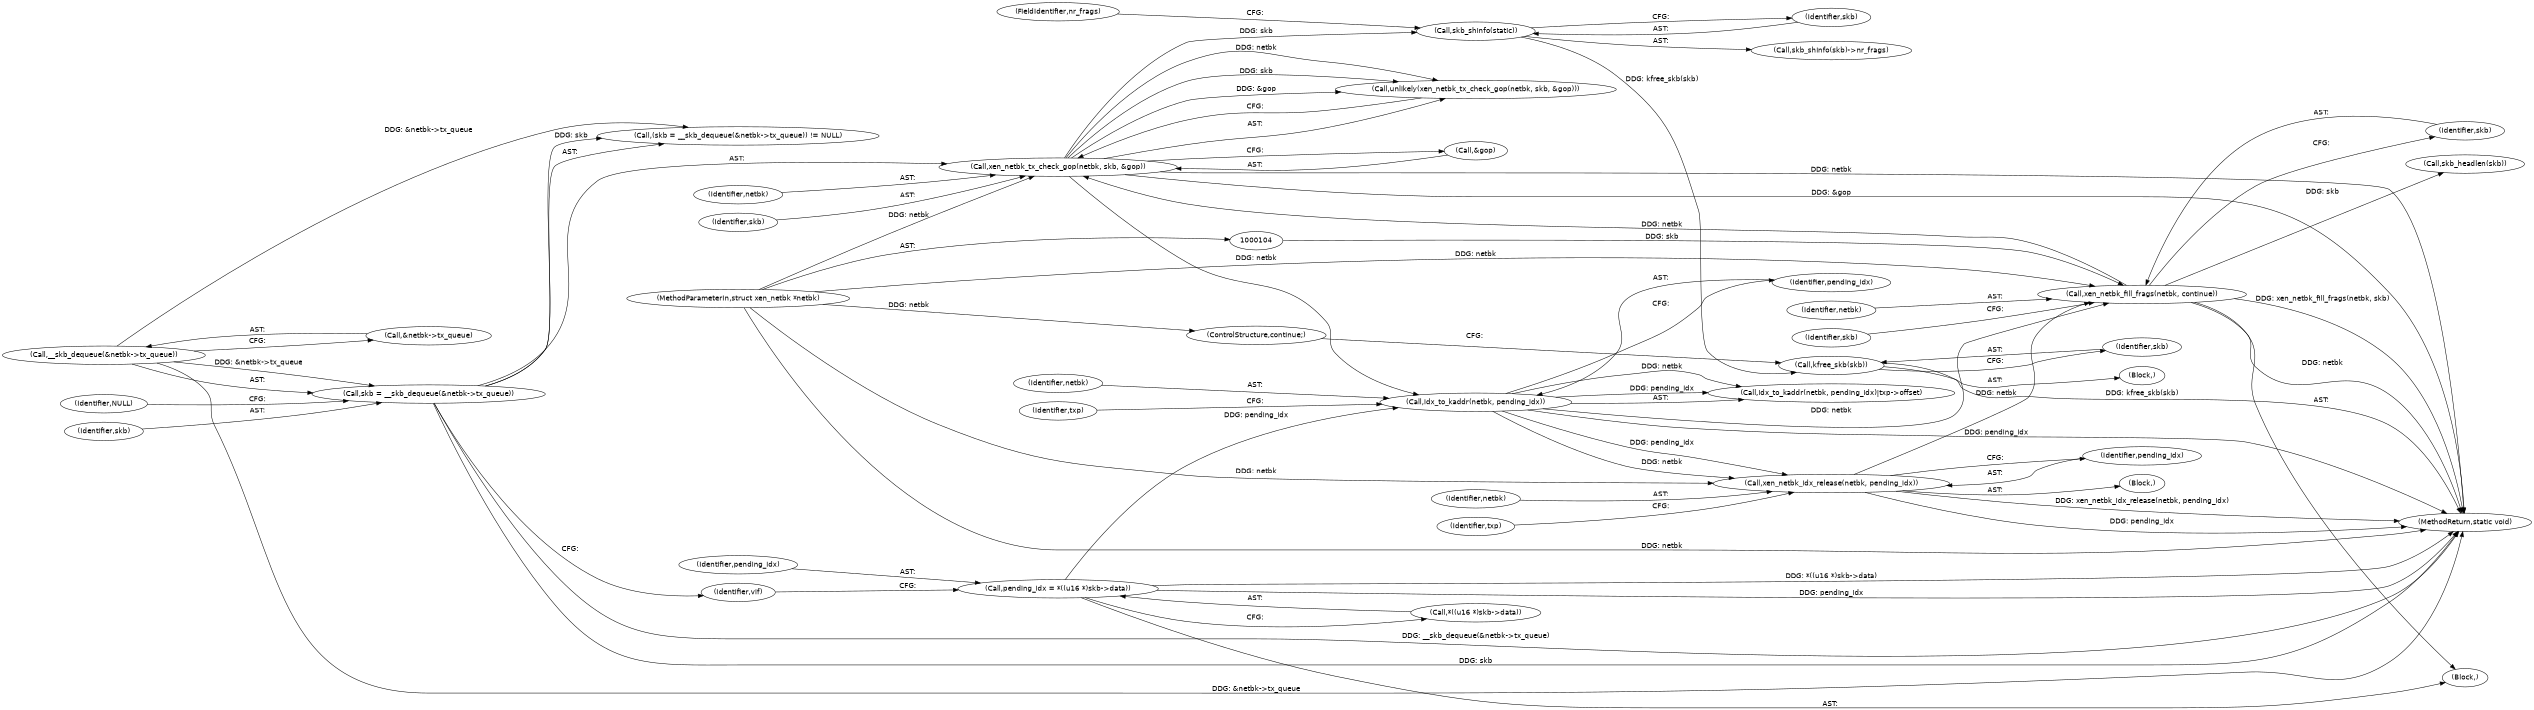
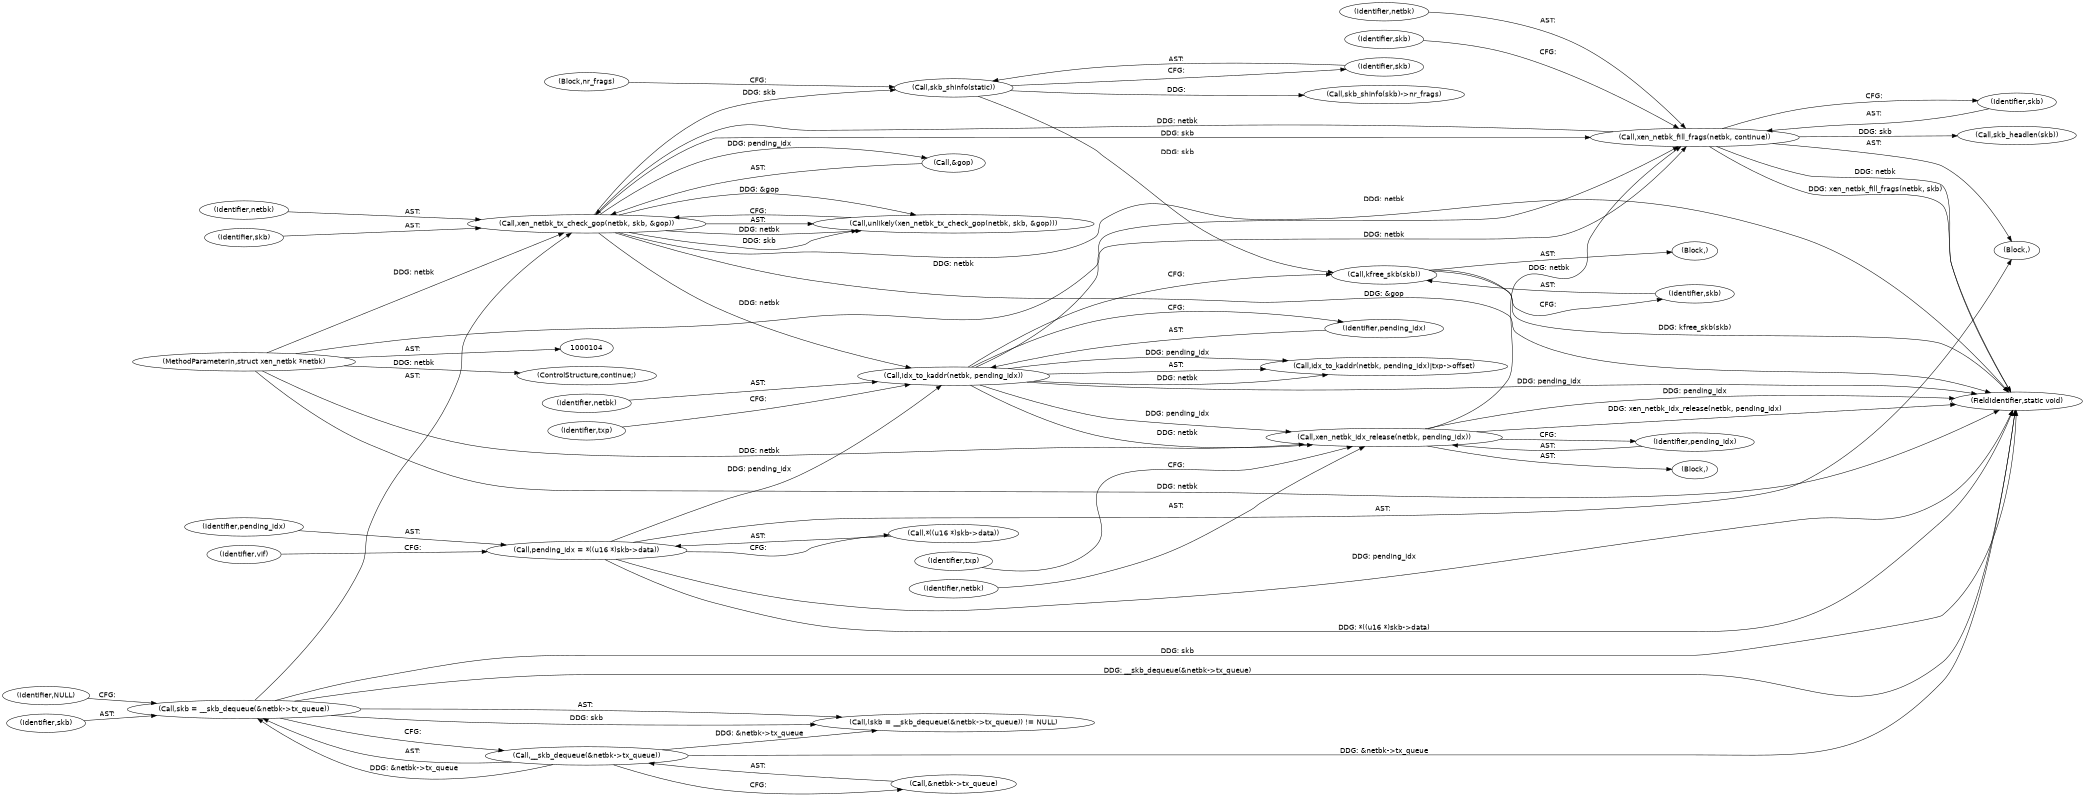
(1058, 12) -> (587, 82)
(1662, 41) -> (1178, 90)
(1662, 79) -> (1178, 153)
(1256, 151) -> (759, 144)
(1704, 241) -> (1054, 137)
(1548, 351) -> (1140, 293)
(2465, 522) -> (2017, 401)
(540, 539) -> (389, 739)
